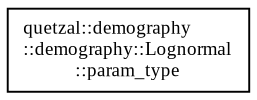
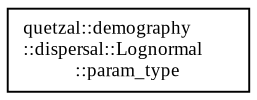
(128, 50) -> (128, 50)
